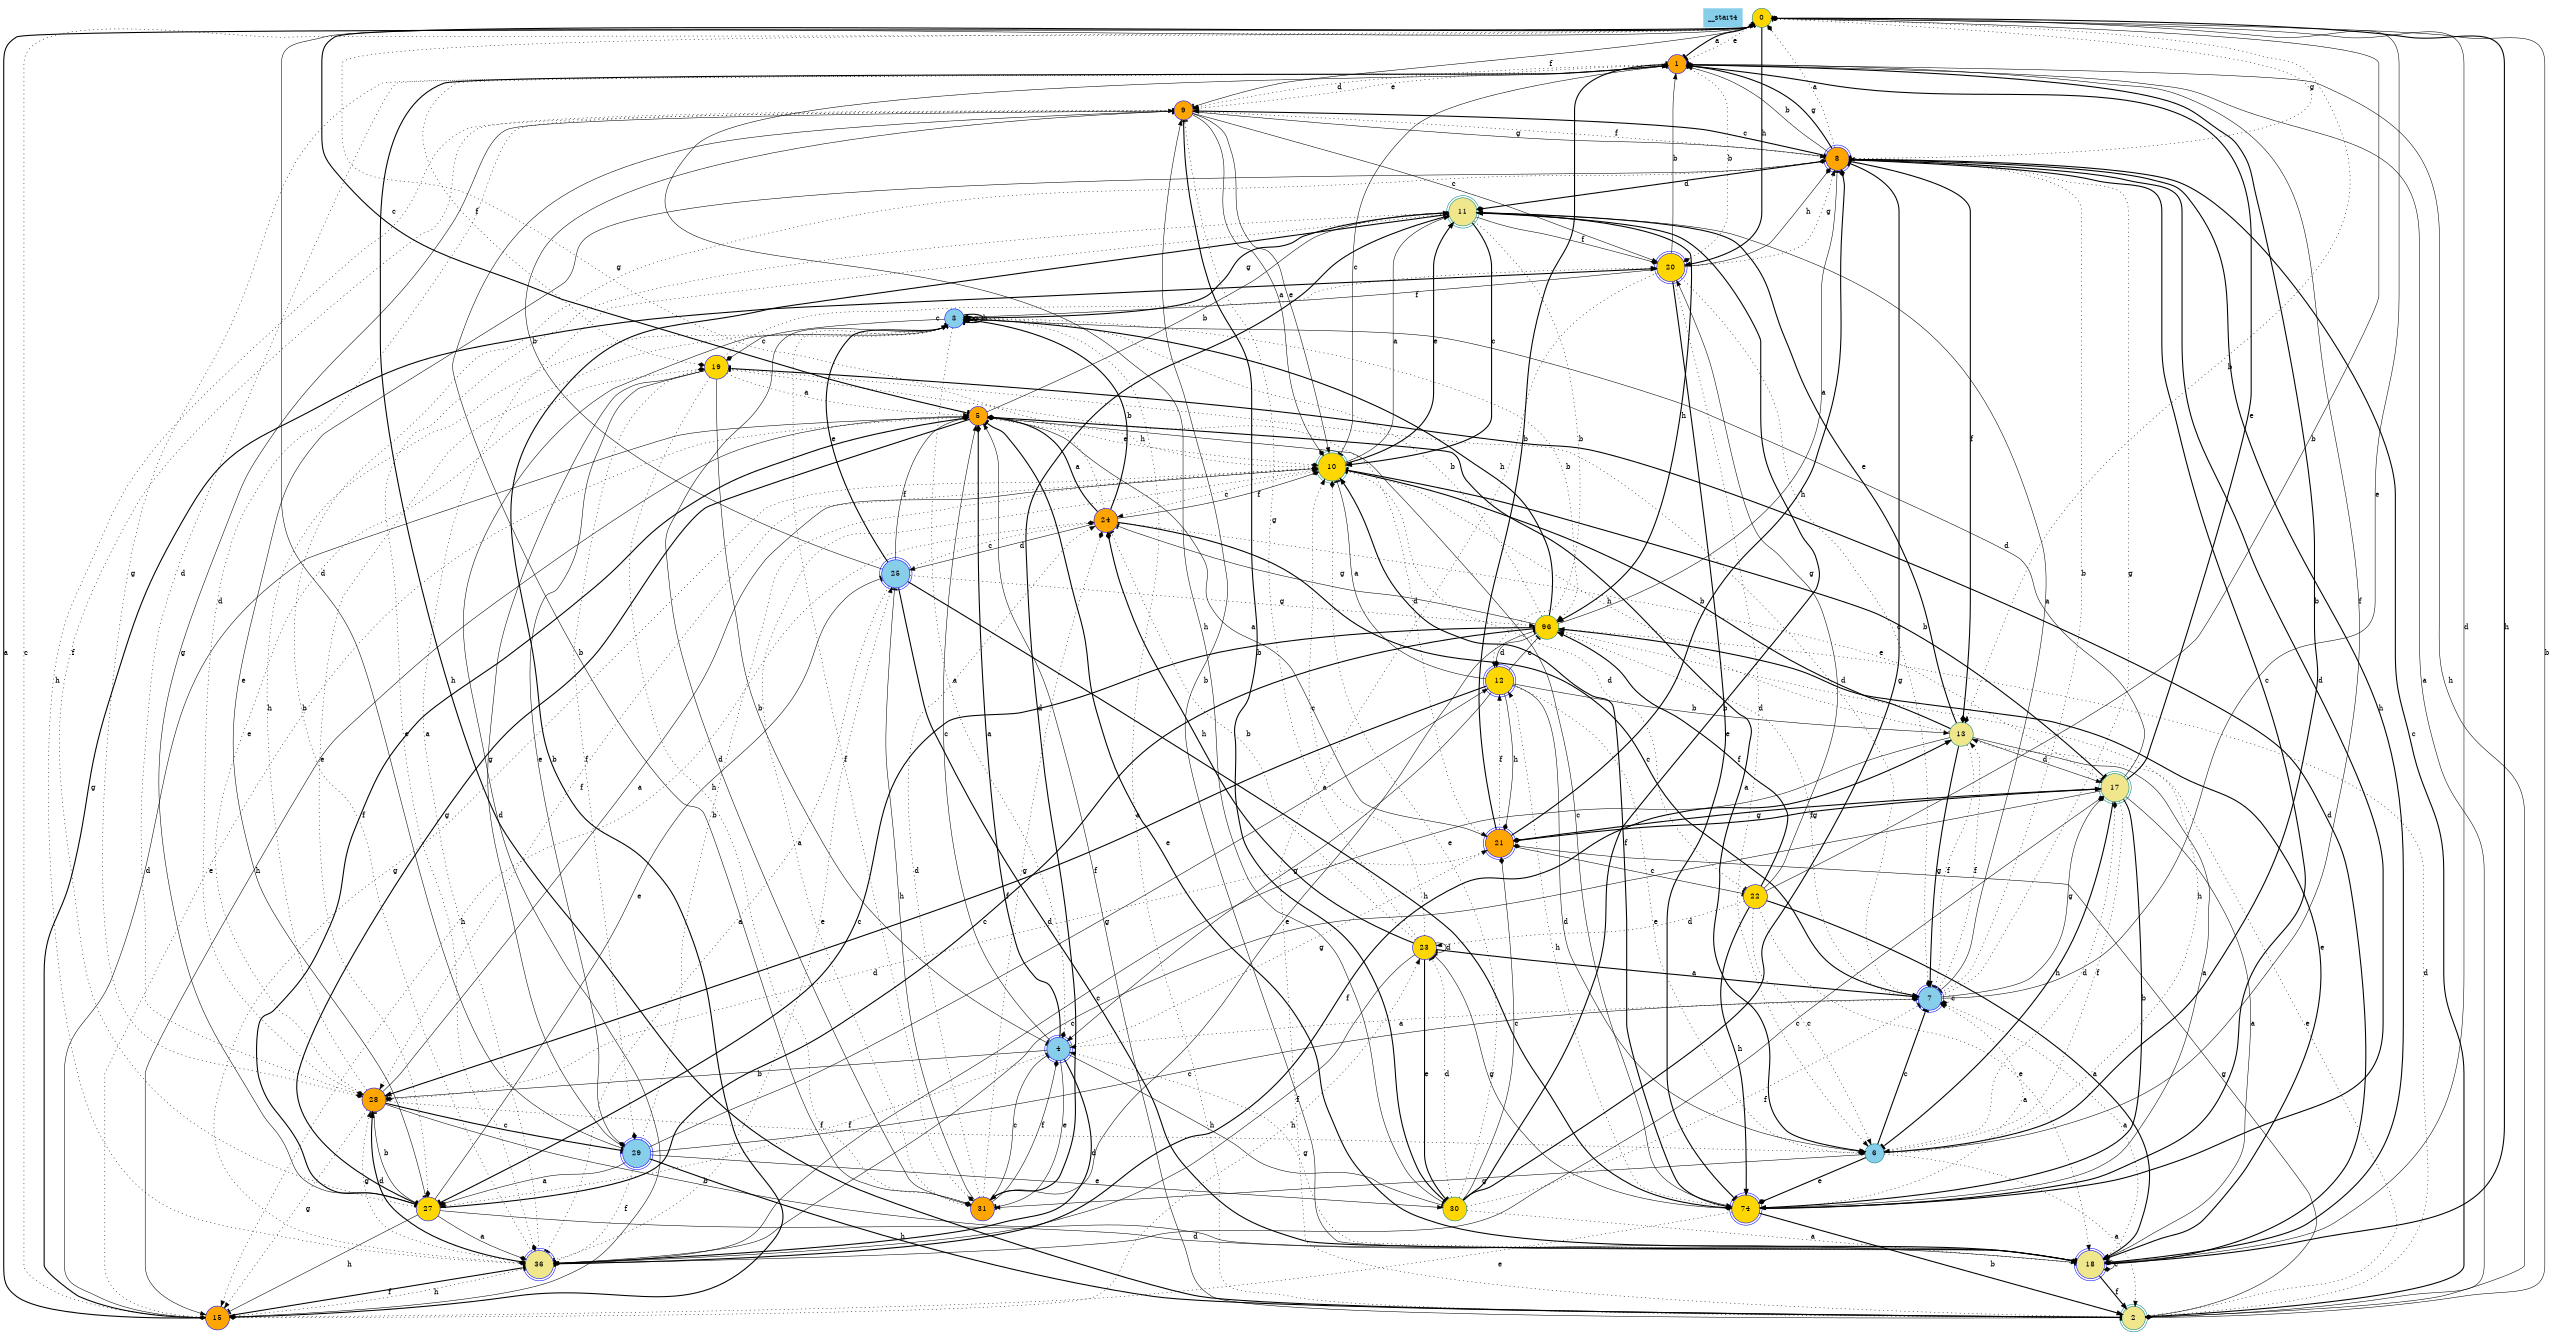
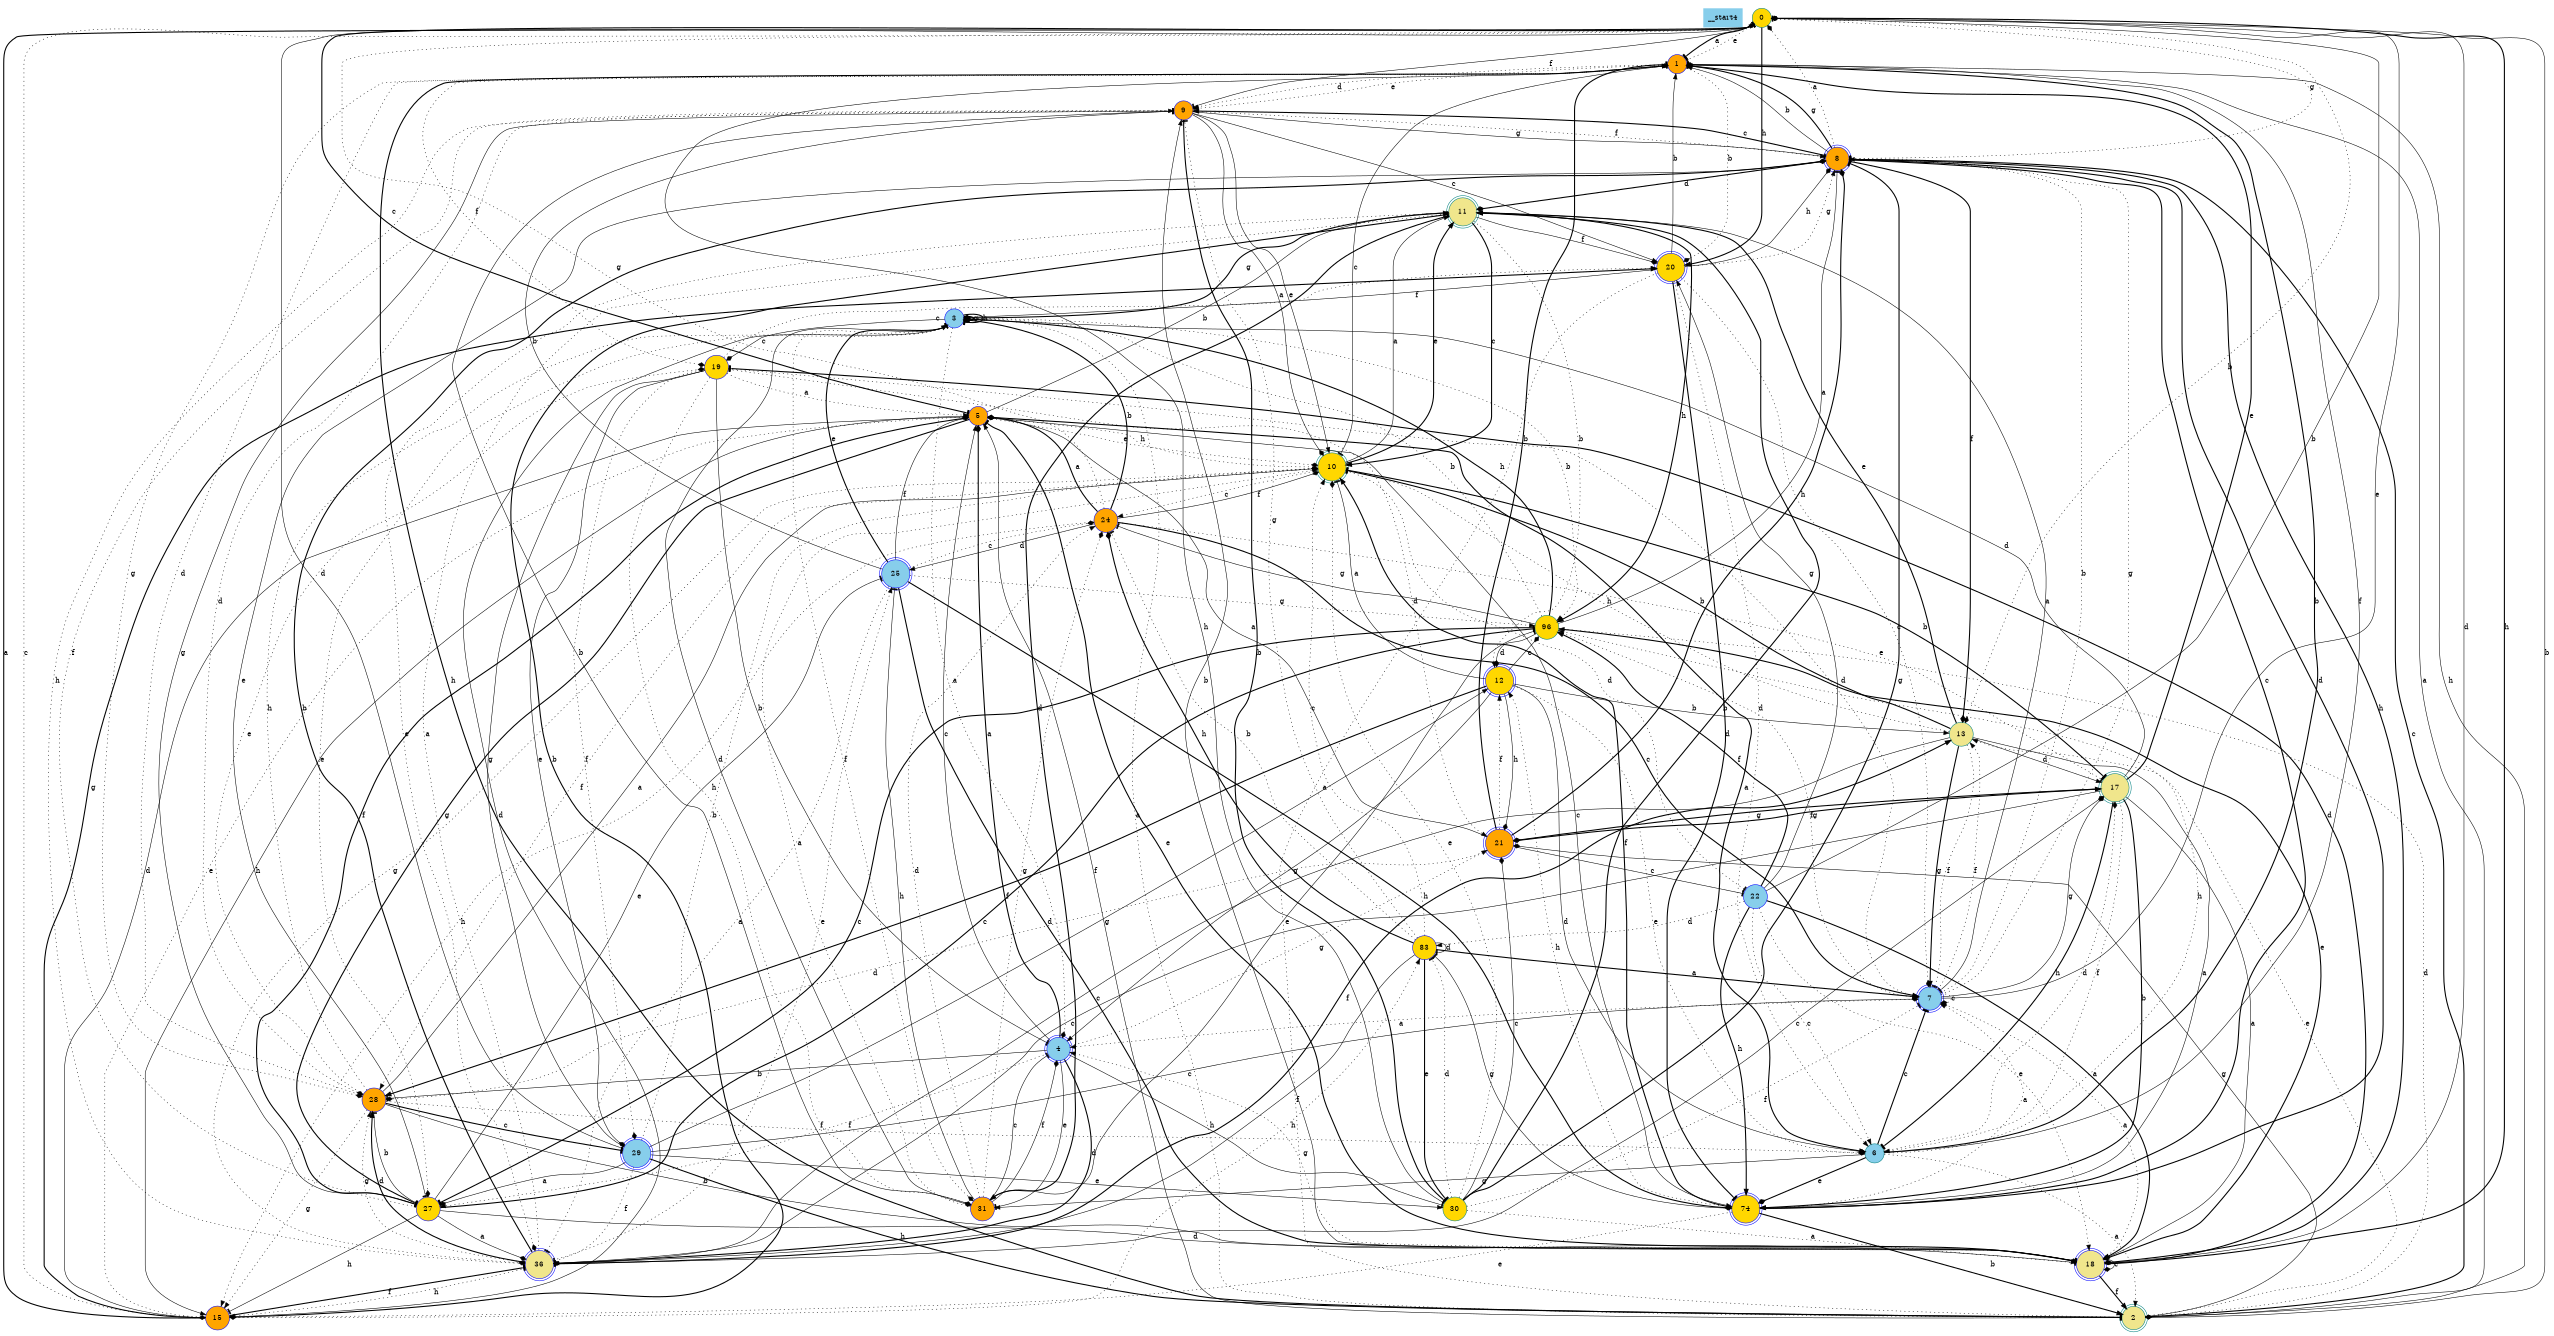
(633, 271) -> (633, 271)
(1523, 654) -> (1523, 654)
(1728, 734) -> (1728, 734)
(1755, 897) -> (1755, 897)
(1425, 948) -> (1425, 948)
